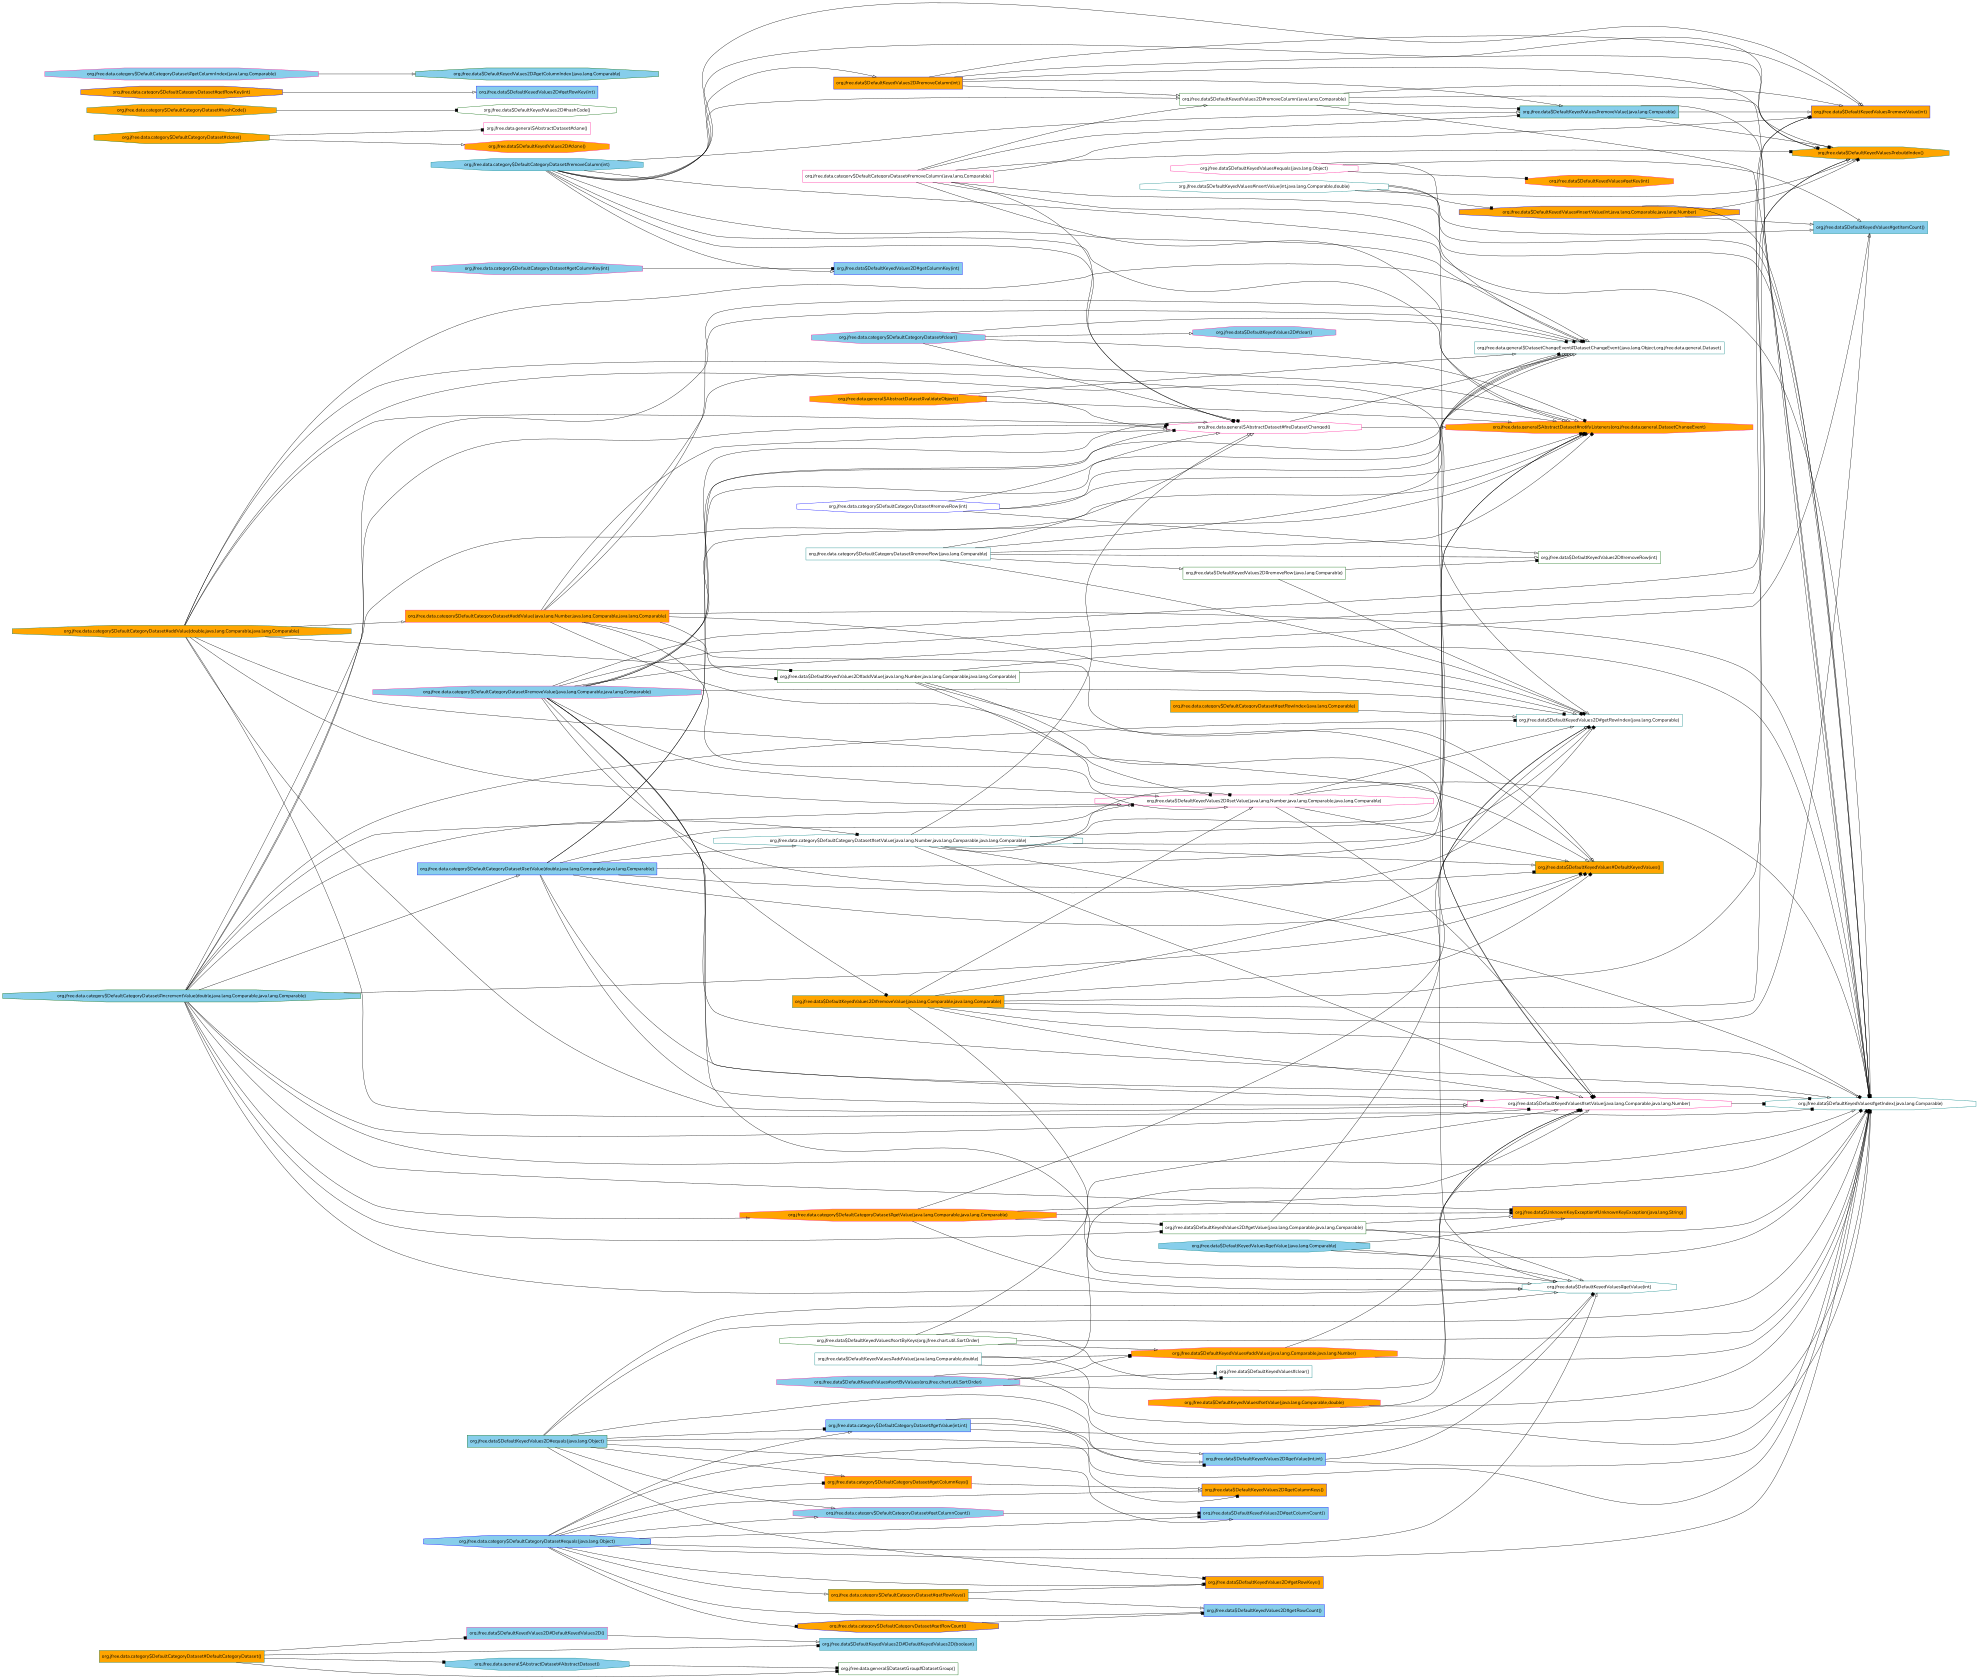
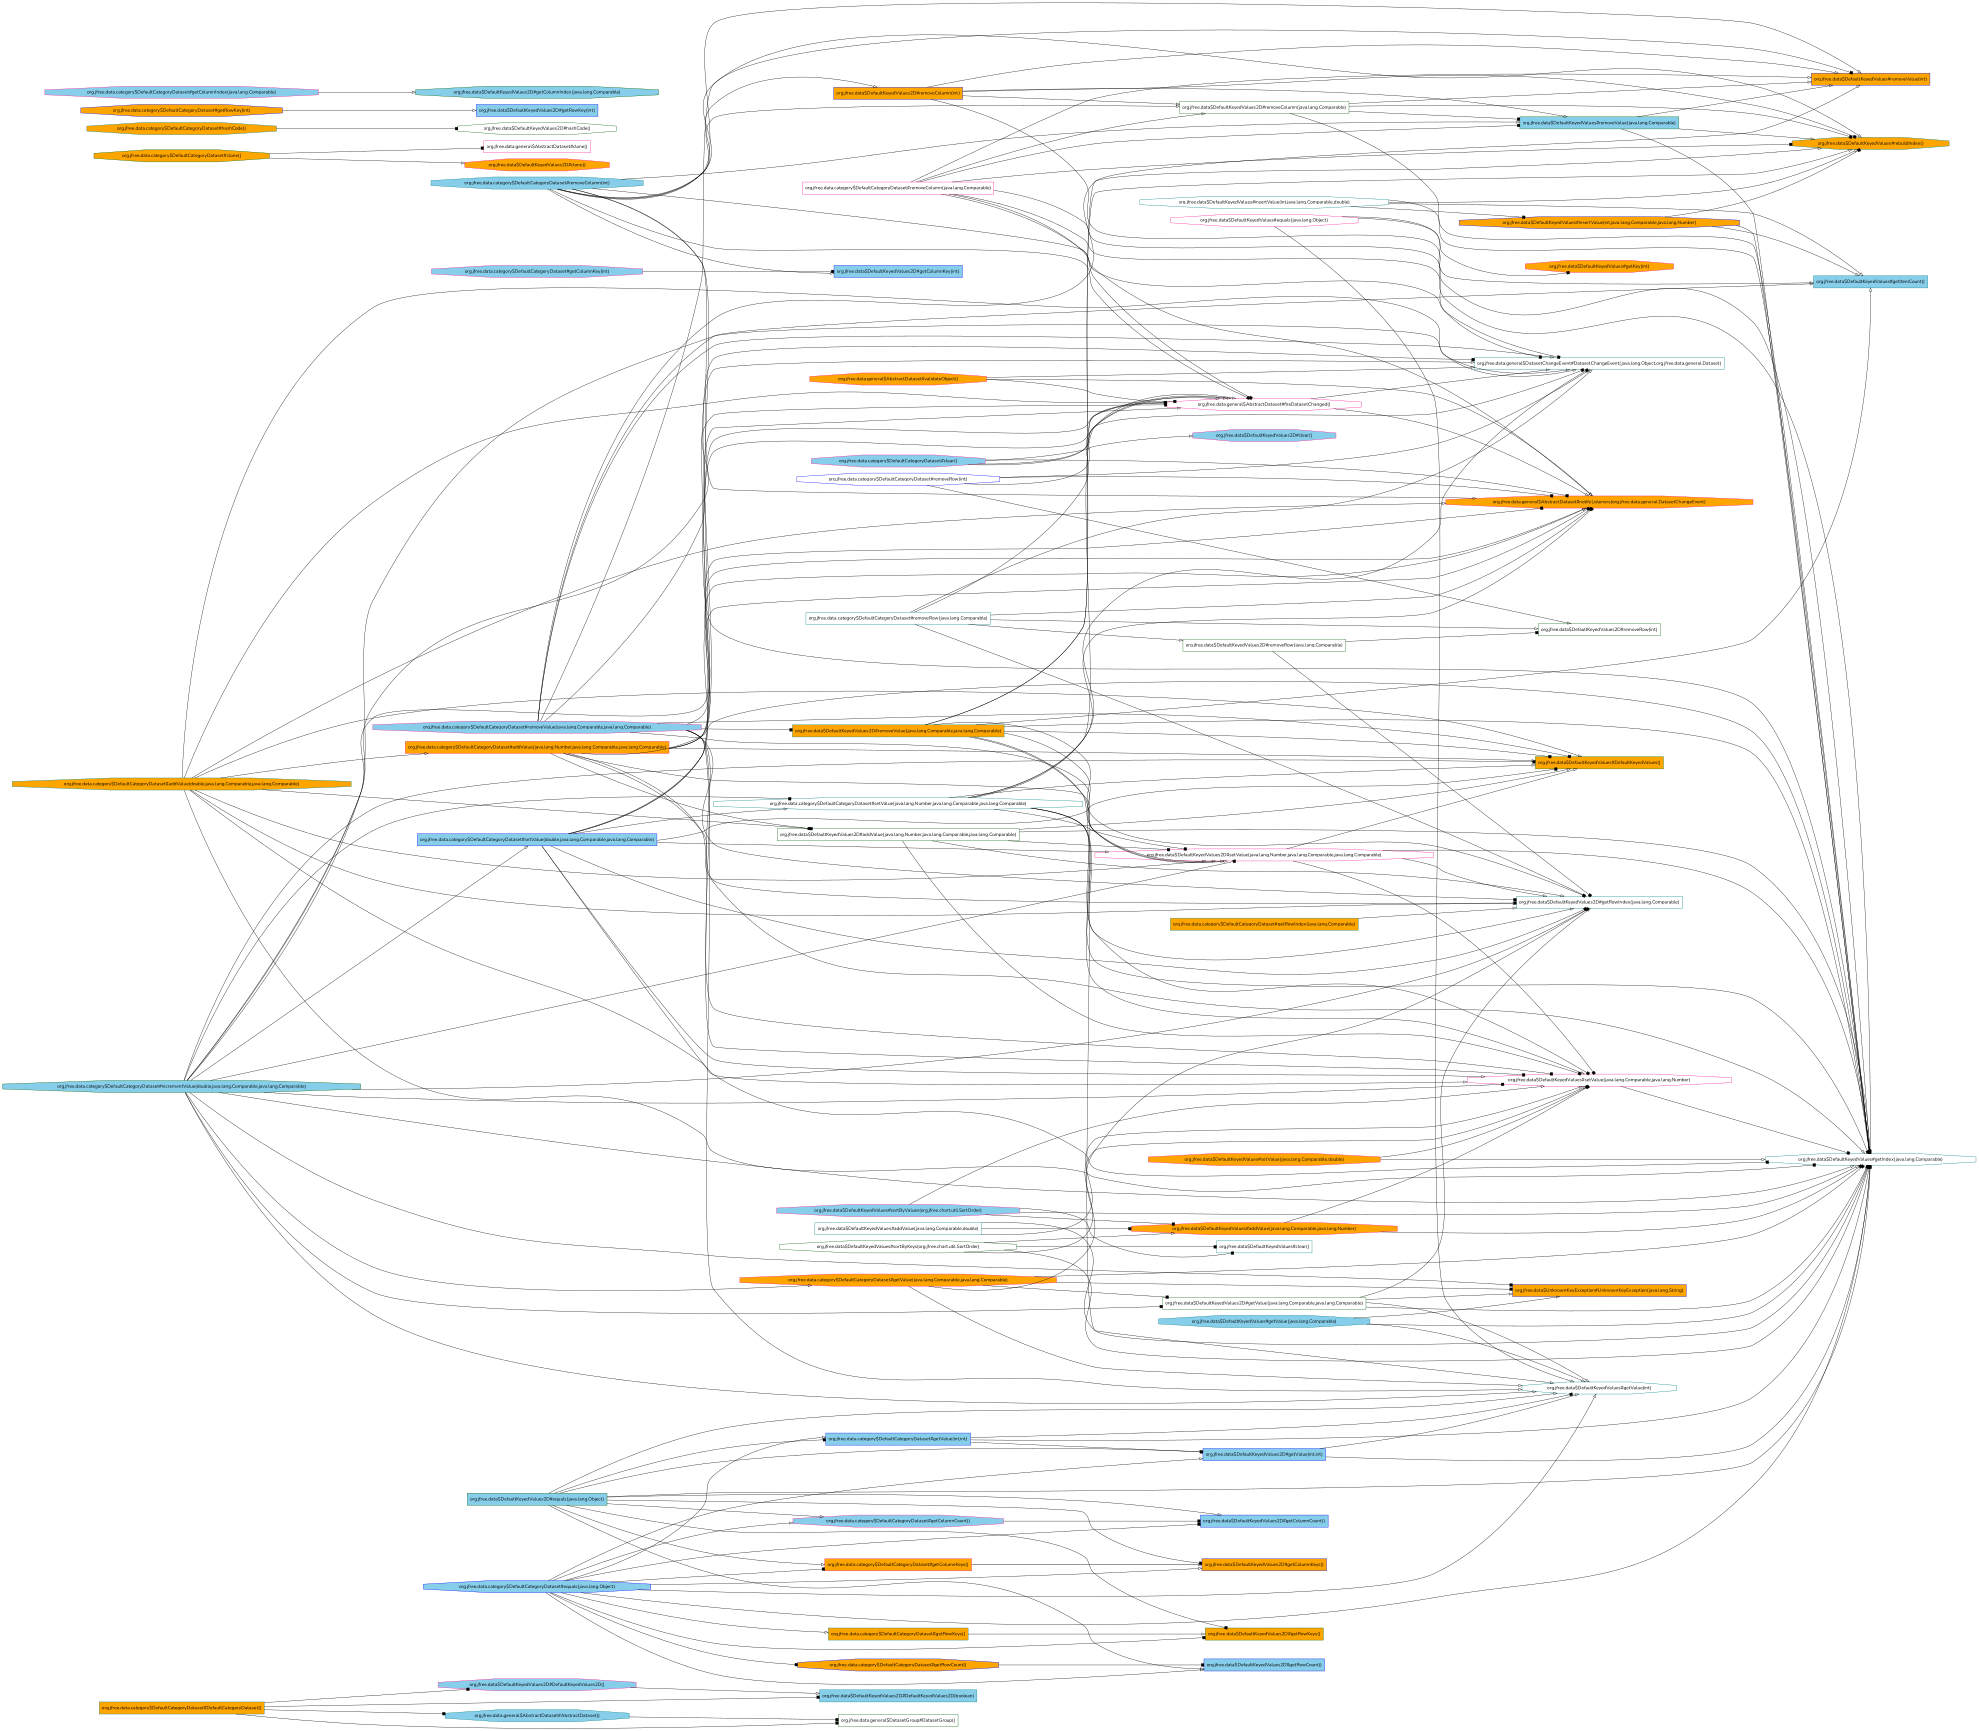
(1264, 1582) -> (1264, 1634)
(1084, 1603) -> (879, 1585)
(537, 1633) -> (537, 1685)
